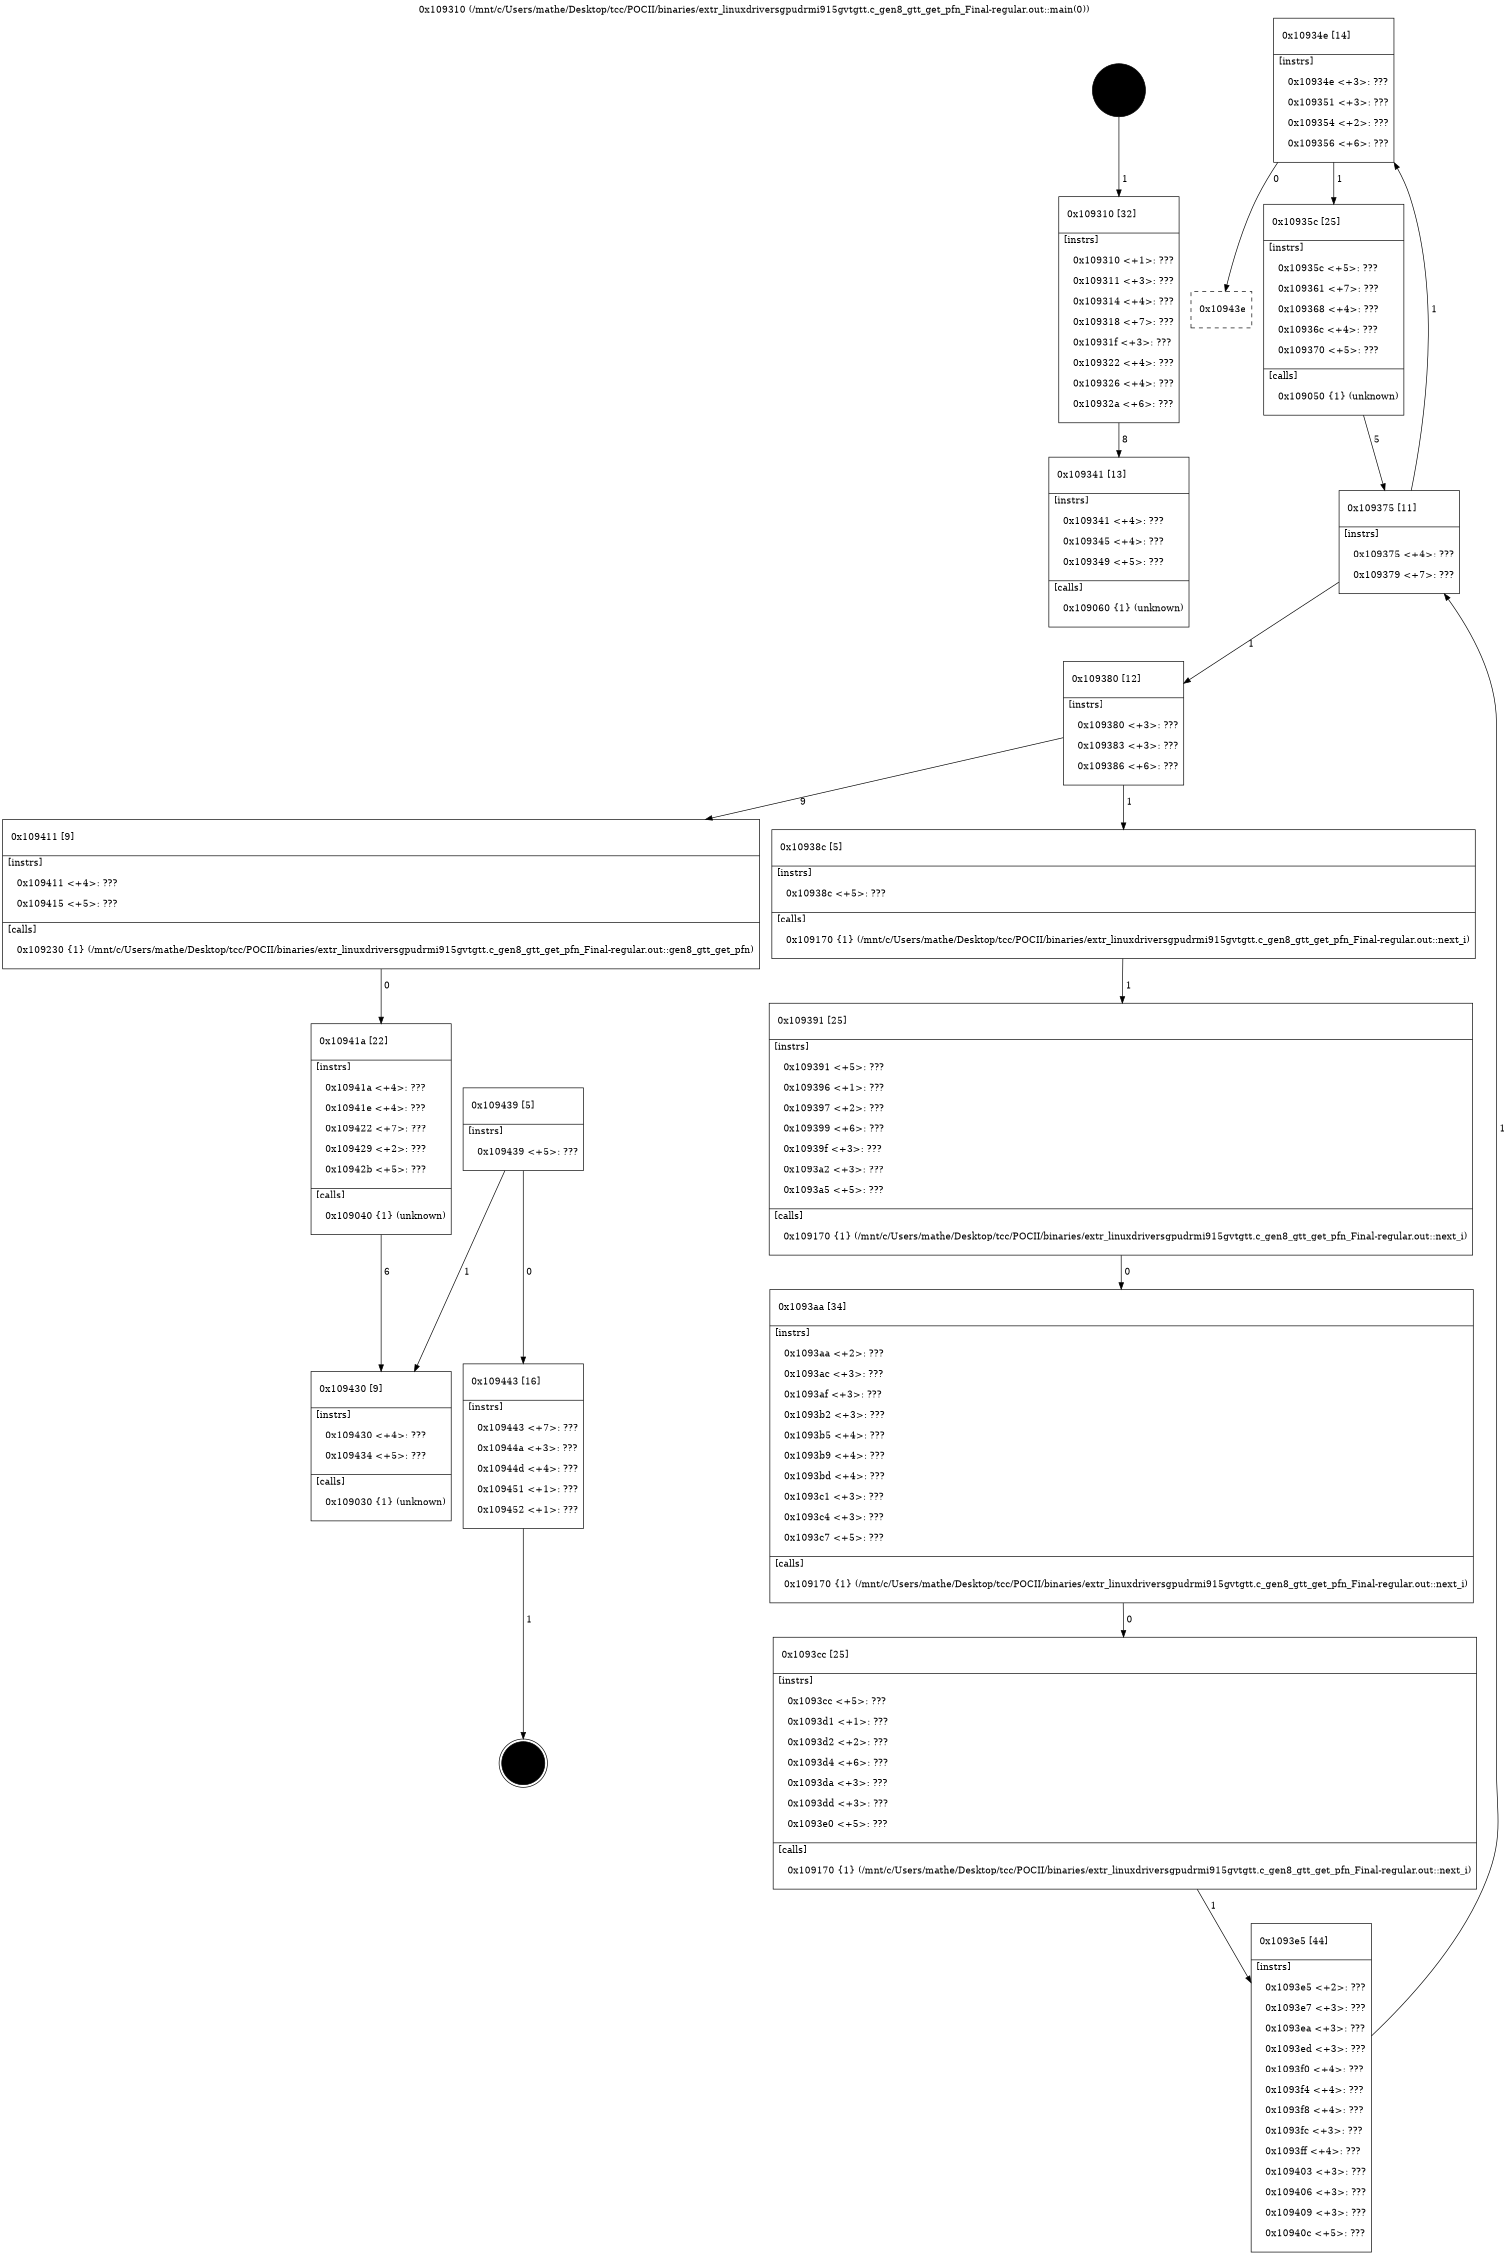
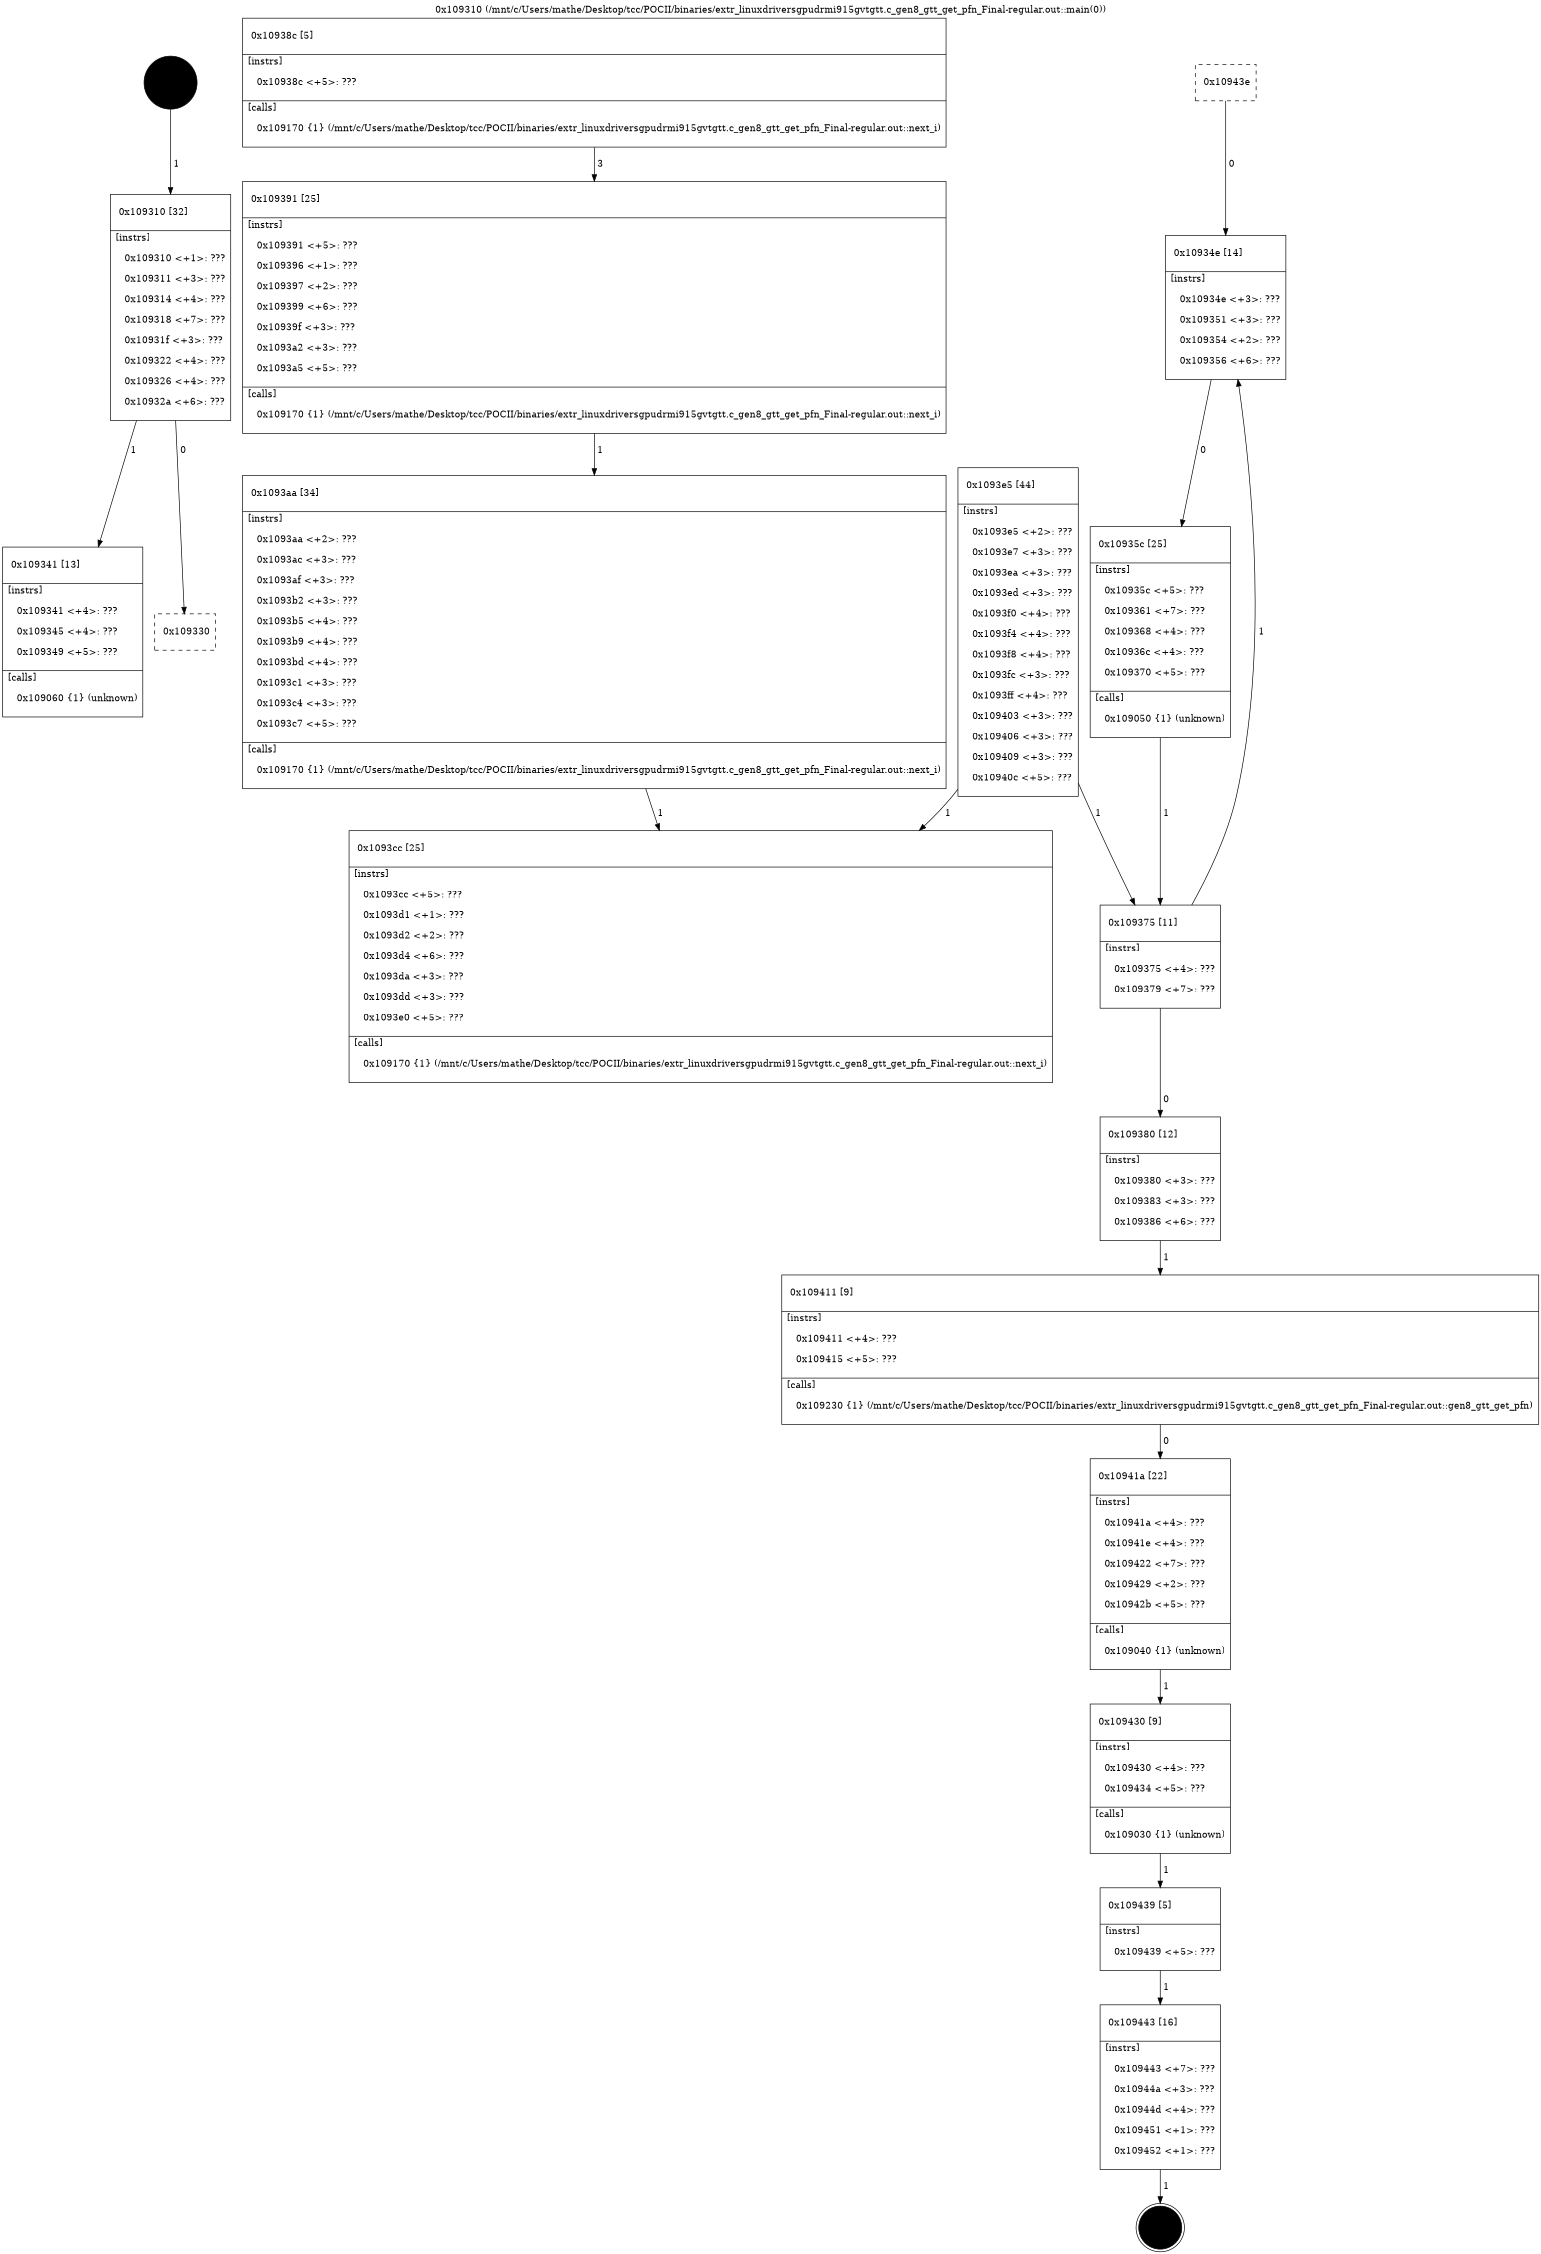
(1338, 179) -> (1202, 451)
(1247, 221) -> (1226, 165)
(1124, 440) -> (132, 451)
(1375, 440) -> (1165, 813)
none -> (185, 632)
(1250, 644) -> (1165, 1100)
(802, 802) -> (1165, 1258)
(1124, 804) -> none
(1128, 986) -> (599, 164)
(461, 1268) -> (1160, 1867)
(386, 1272) -> (1165, 1687)
(528, 1272) -> (1165, 1988)
(1126, 1272) -> (599, 451)
(1128, 1620) -> (659, 813)
(1222, 1933) -> (942, 808)
